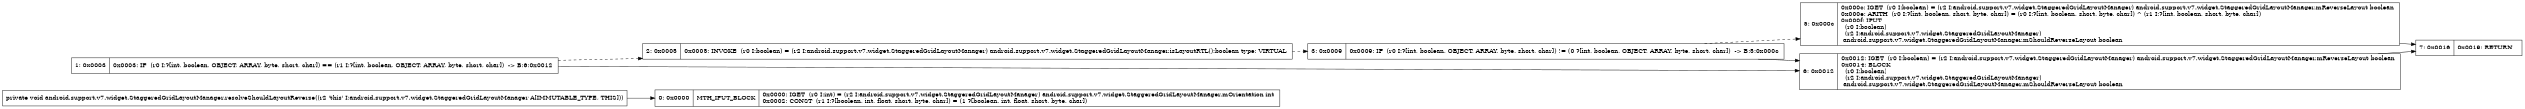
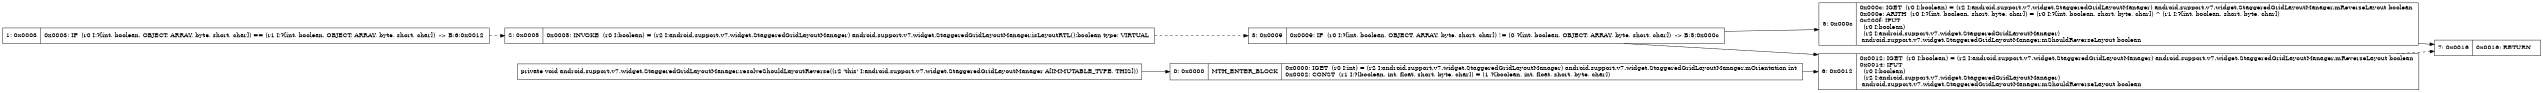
(1863, 21) -> (1882, 21)
(1750, 41) -> (1769, 31)
(2488, 48) -> (2507, 48)
(2395, 53) -> (2413, 53)
(1868, 65) -> (1883, 65)
(1177, 69) -> (1808, 72)
(726, 98) -> (1245, 72)
